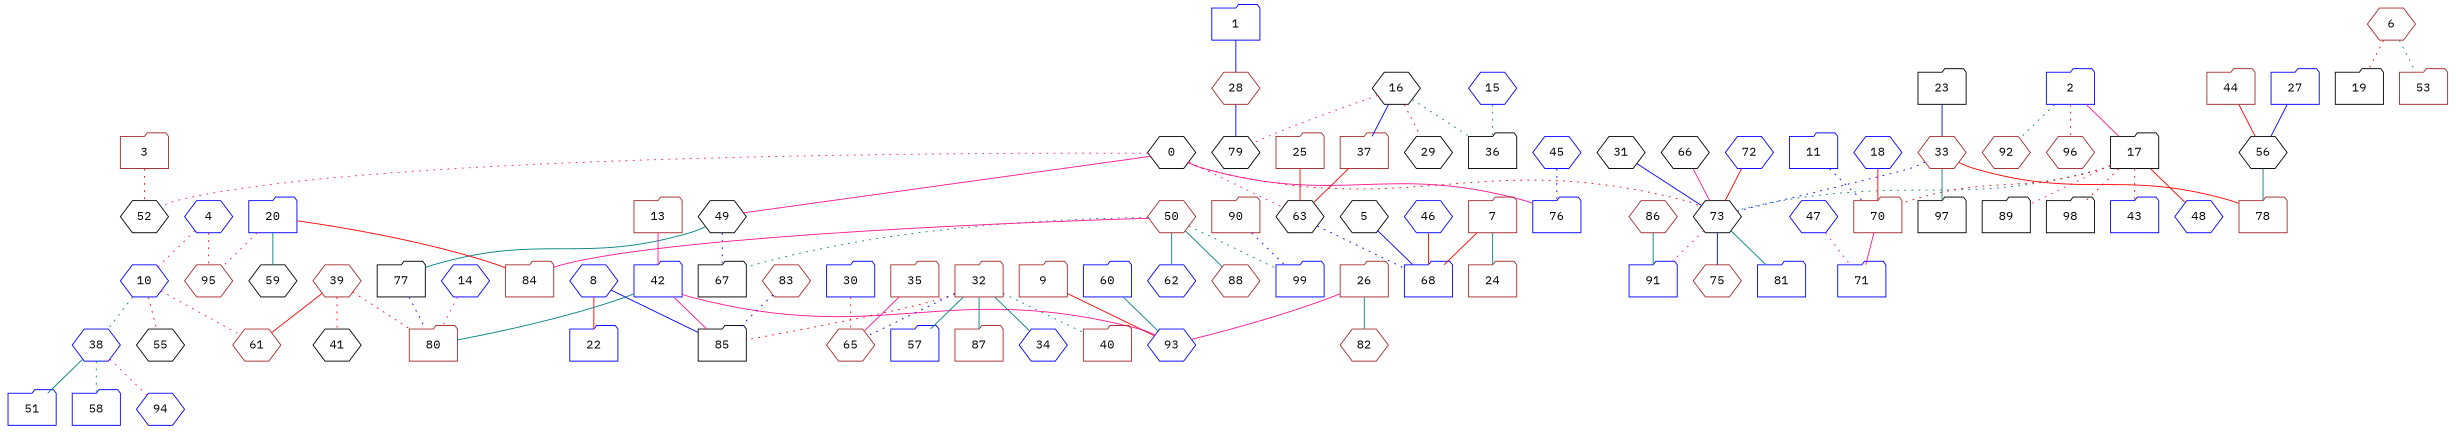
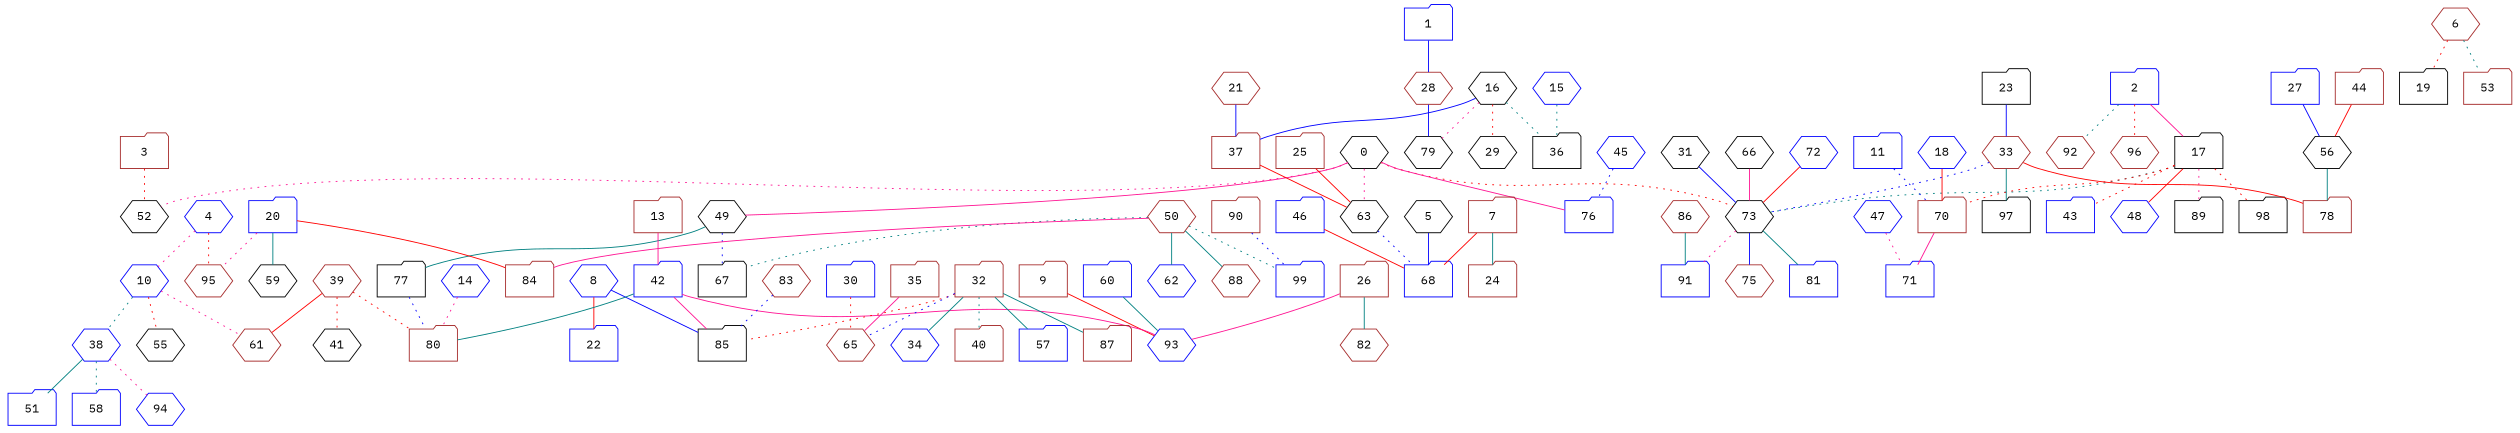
none -> (1236, 88)
(1428, 217) -> (1300, 217)
